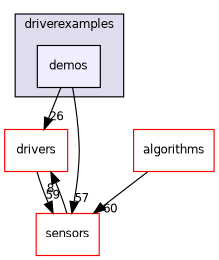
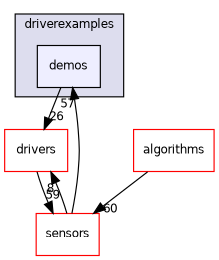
(79, 145) -> (79, 156)
